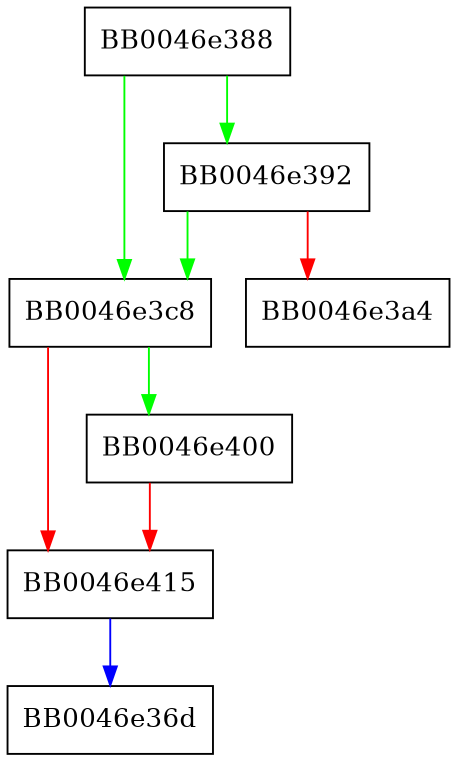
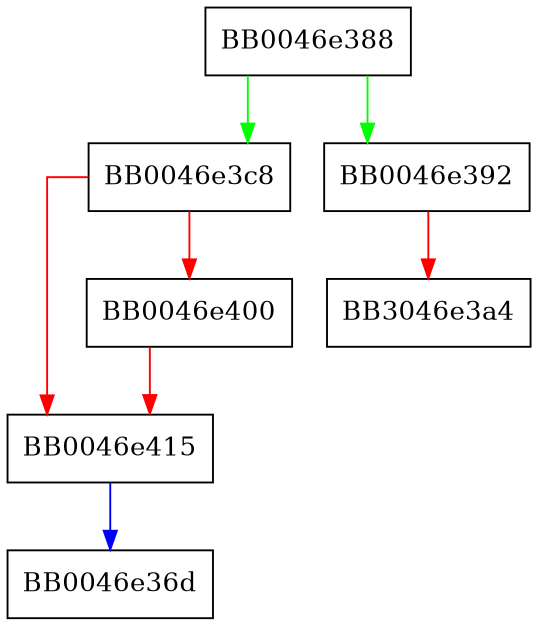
(188, 235) -> none
(348, 313) -> (429, 313)
(149, 371) -> (189, 235)
